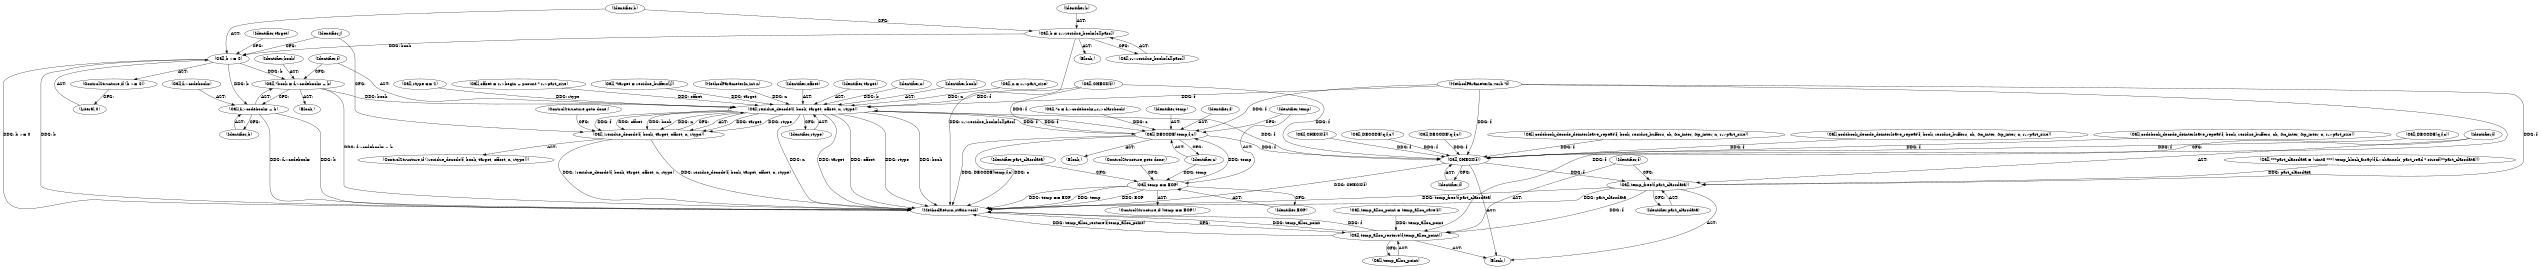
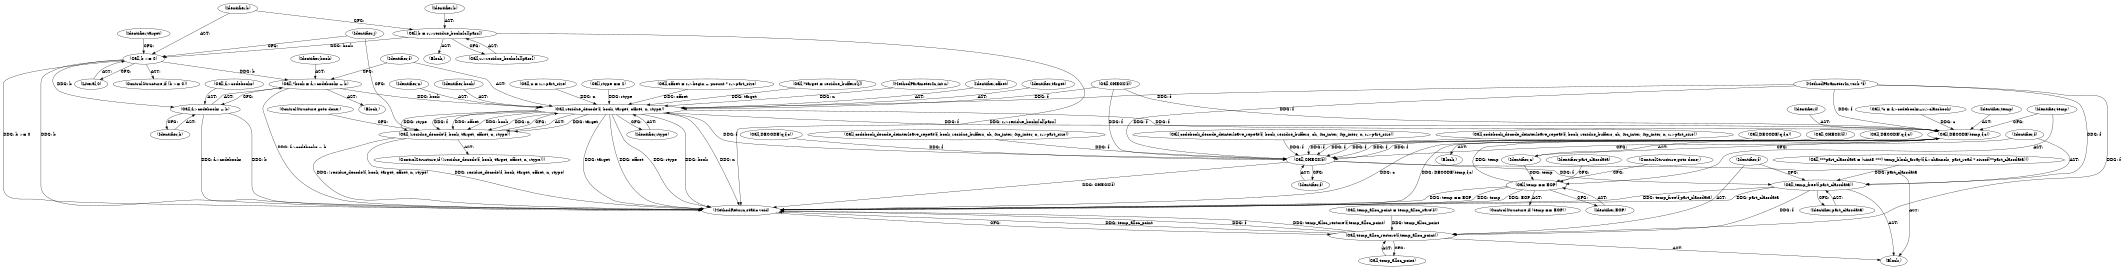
(103, 96) -> (119, 71)
(871, 97) -> (464, 97)
